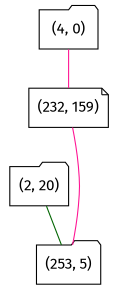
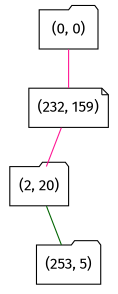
(69, 29) -> (69, 29)
(79, 186) -> (54, 147)
